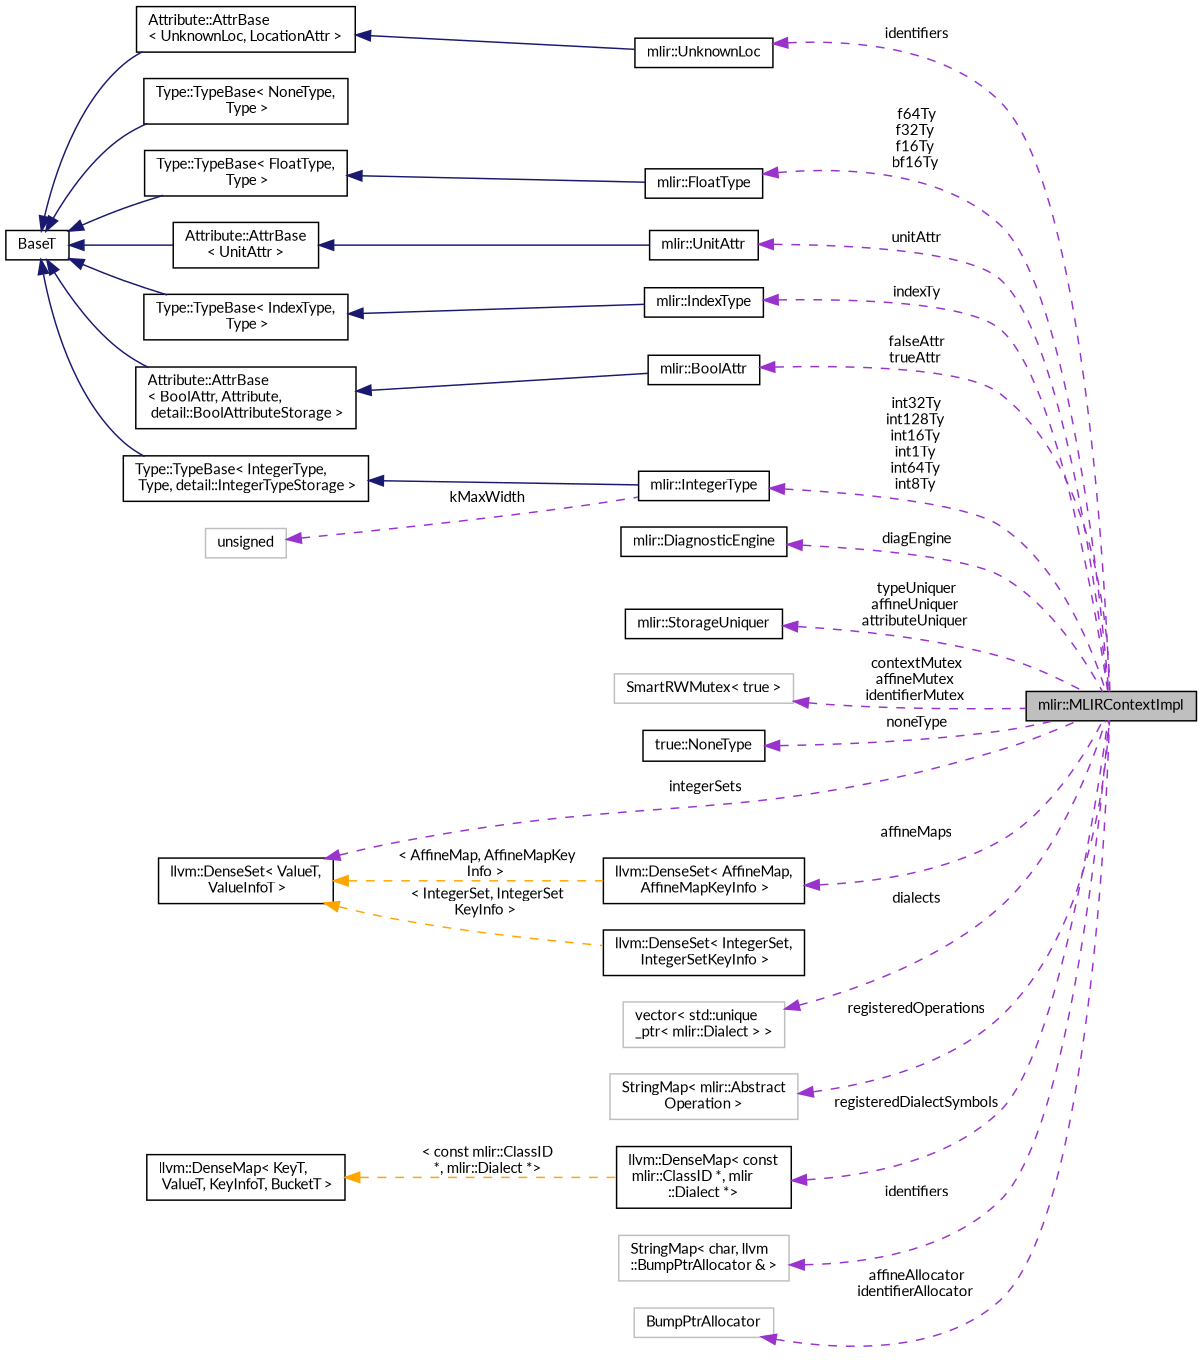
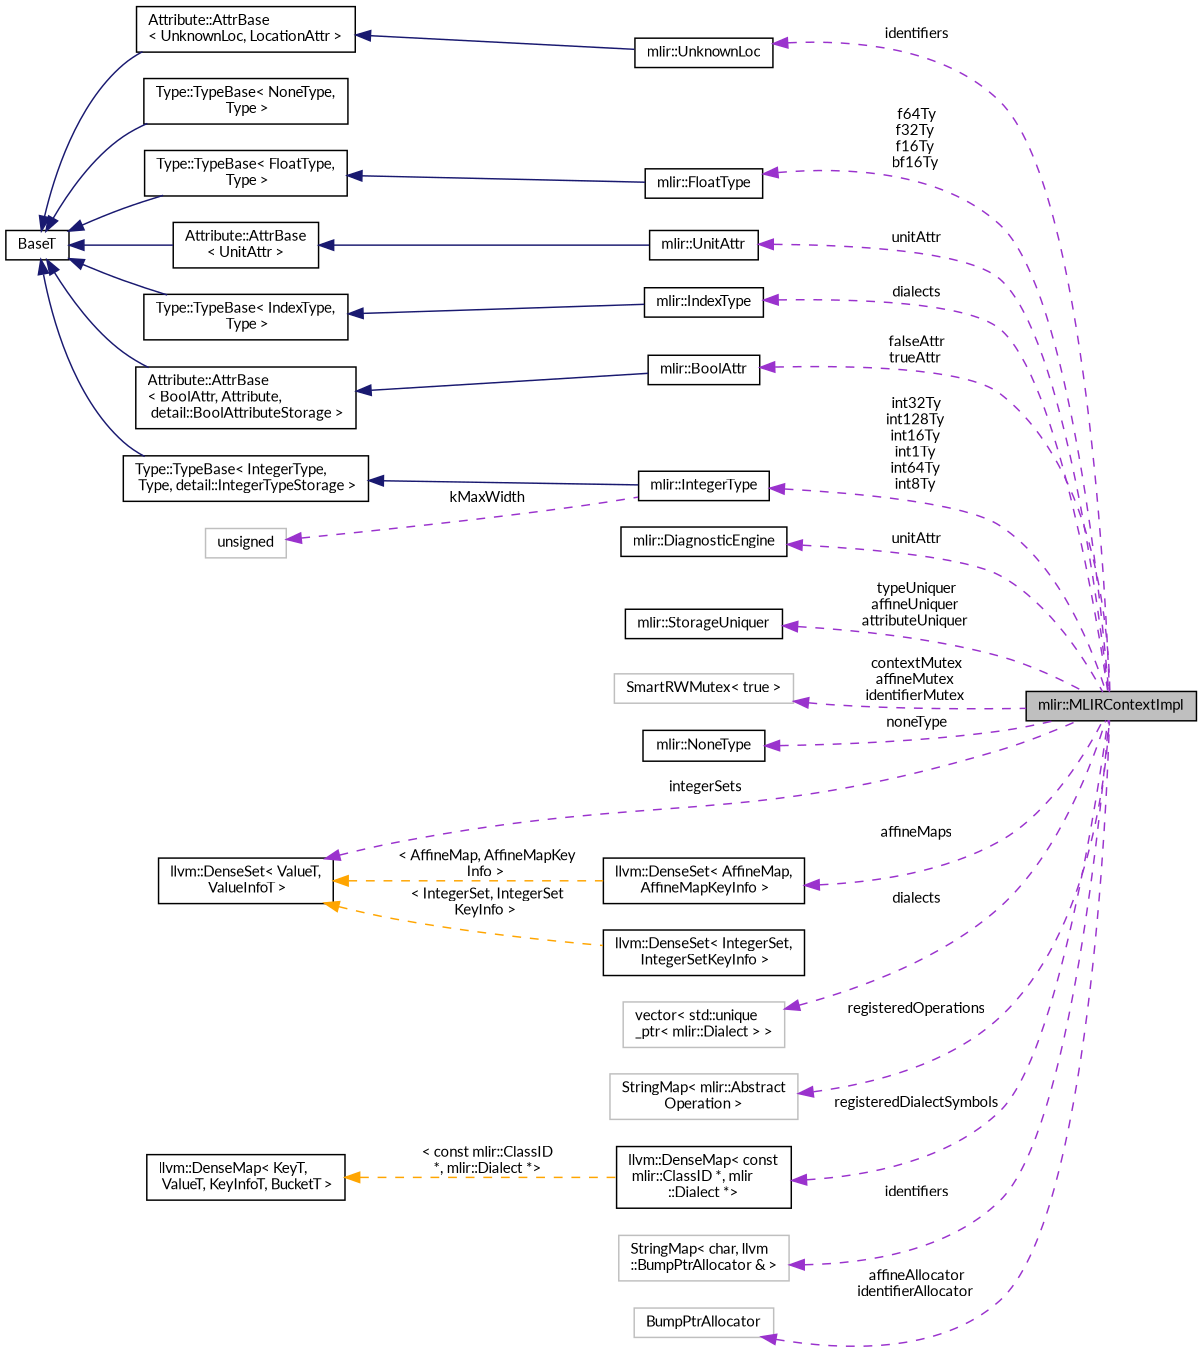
(915, 293) -> (915, 293)
(915, 540) -> (915, 540)
(704, 746) -> (704, 746)
